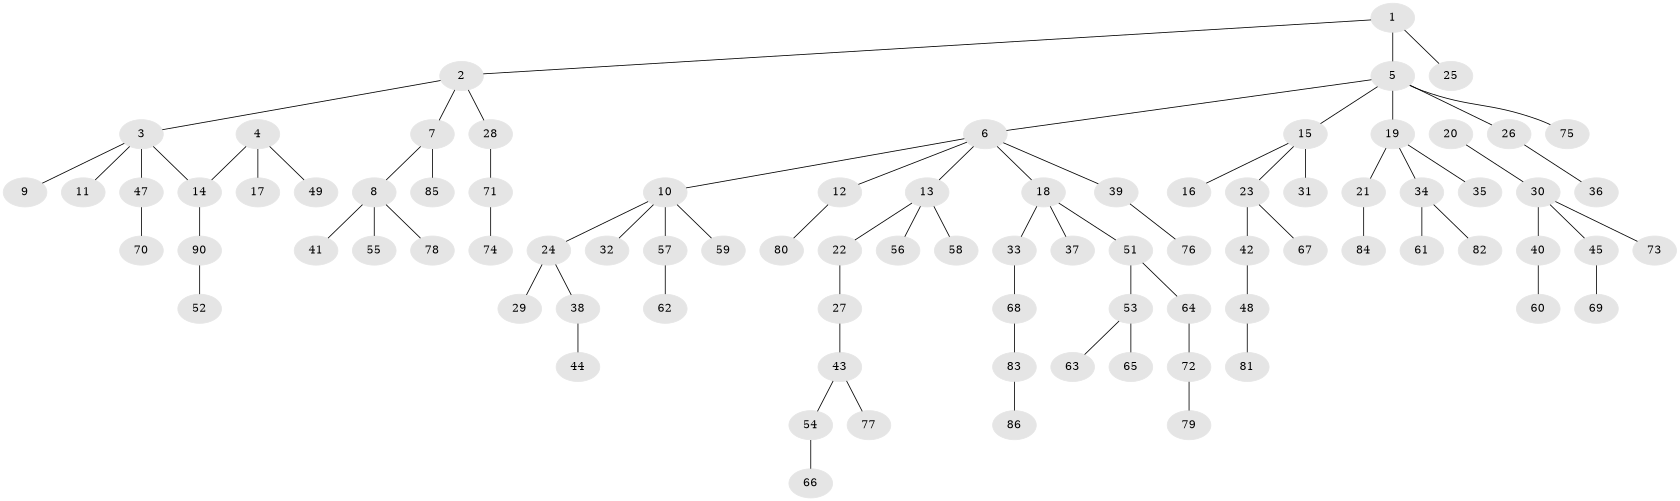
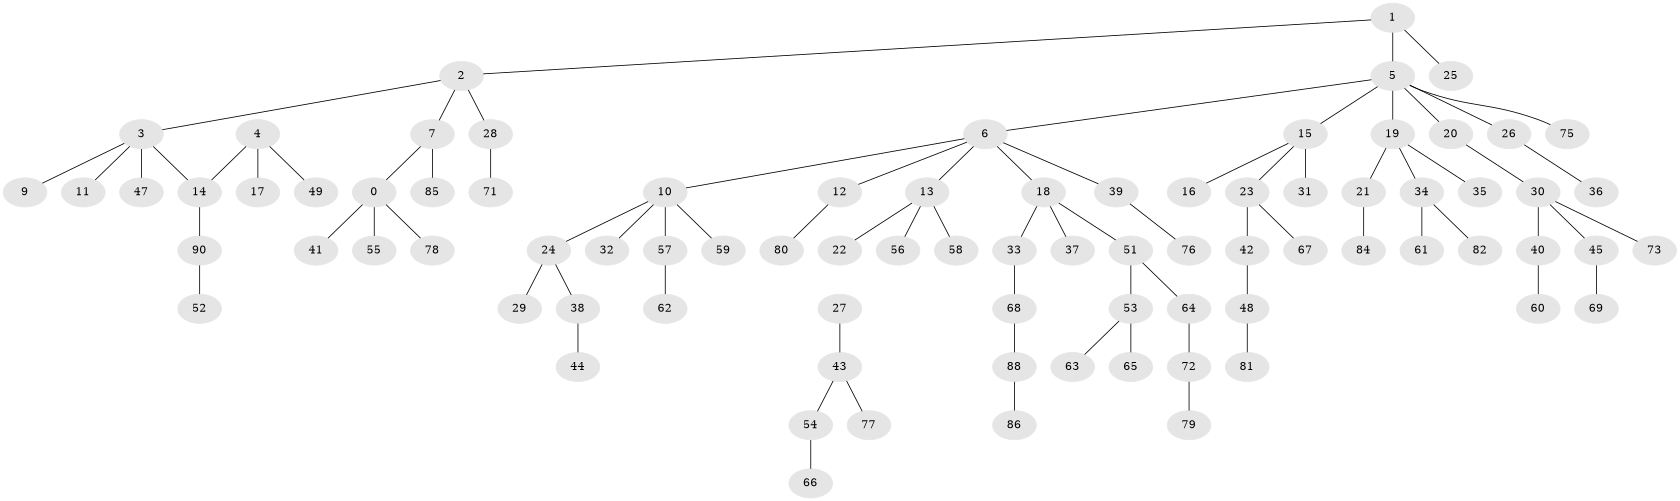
none -> (1422, 105)
(374, 192) -> (374, 192)
(141, 251) -> none
(491, 251) -> none
(840, 280) -> none
(1014, 367) -> (1014, 367)
